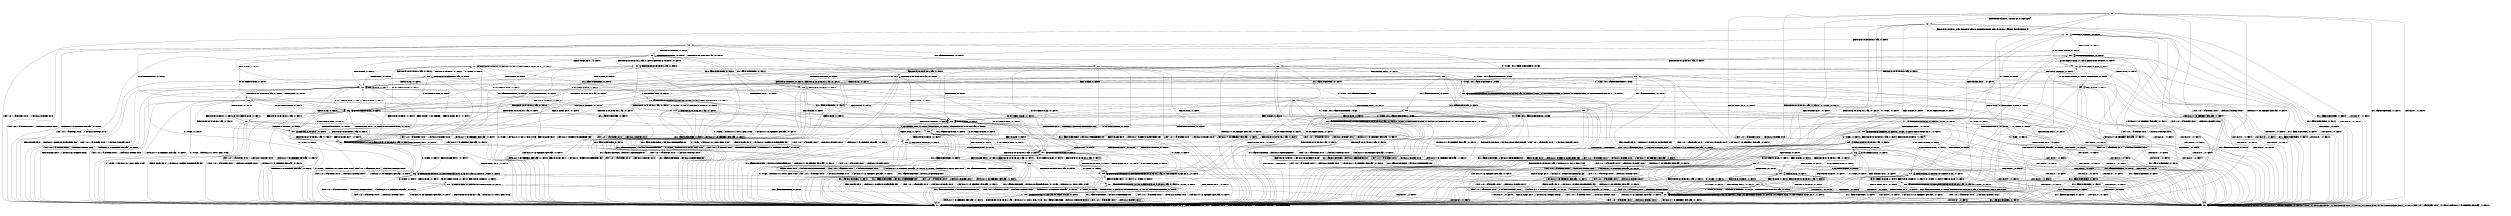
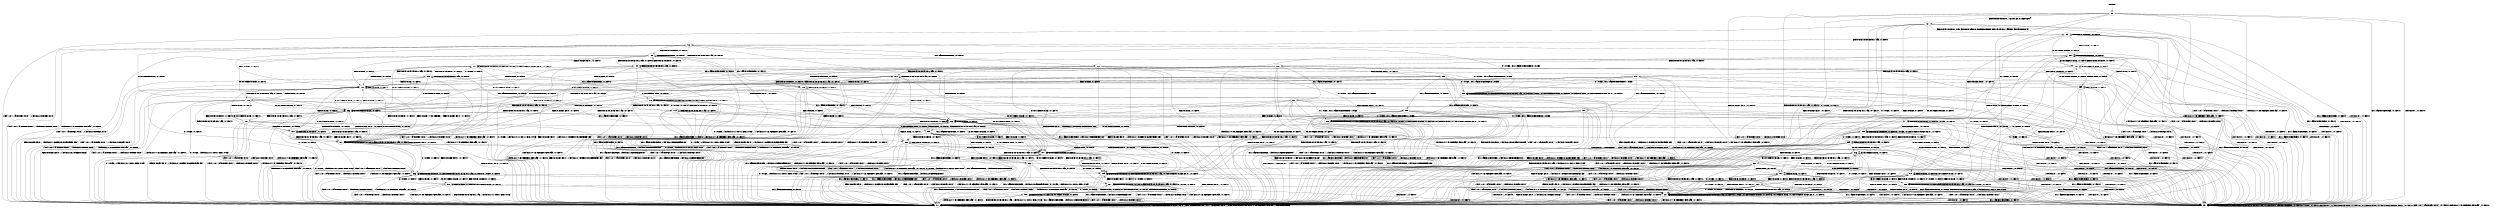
none -> (2112, 5)
none -> (1007, 131)
